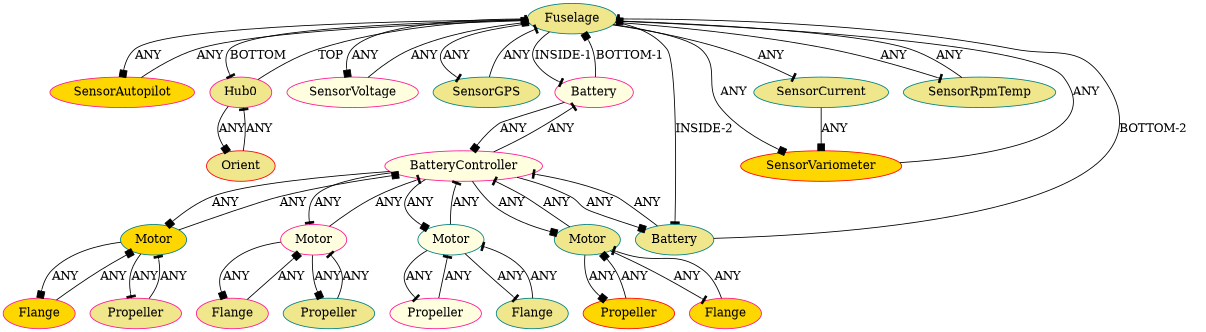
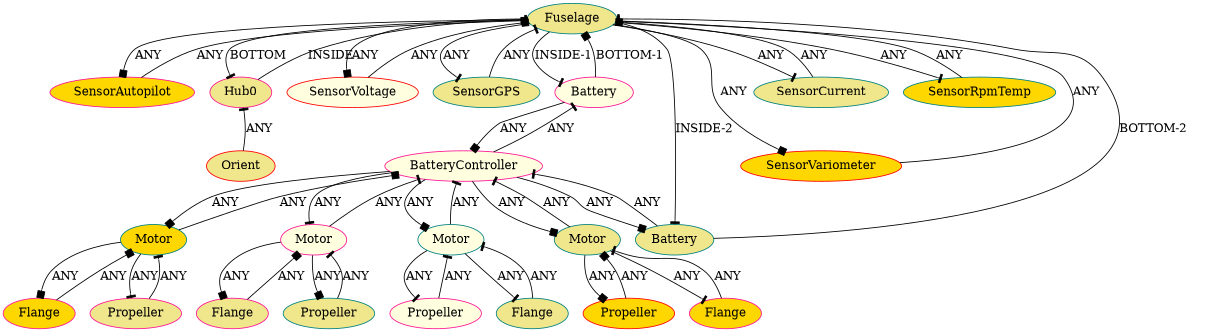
(954, 47) -> (954, 47)
(331, 55) -> (331, 55)
(353, 92) -> (353, 92)
(980, 92) -> (980, 92)
(218, 125) -> none
(821, 125) -> (725, 33)
